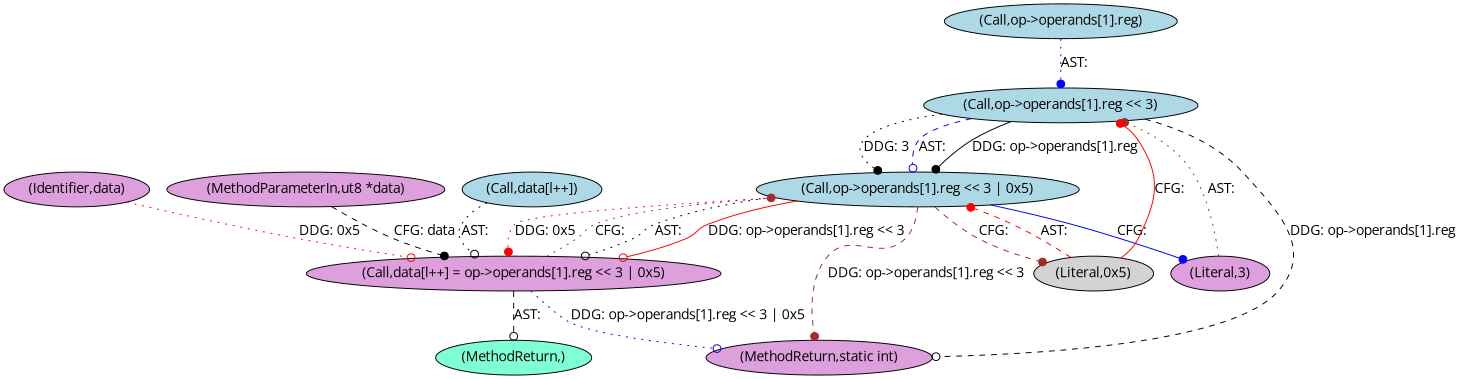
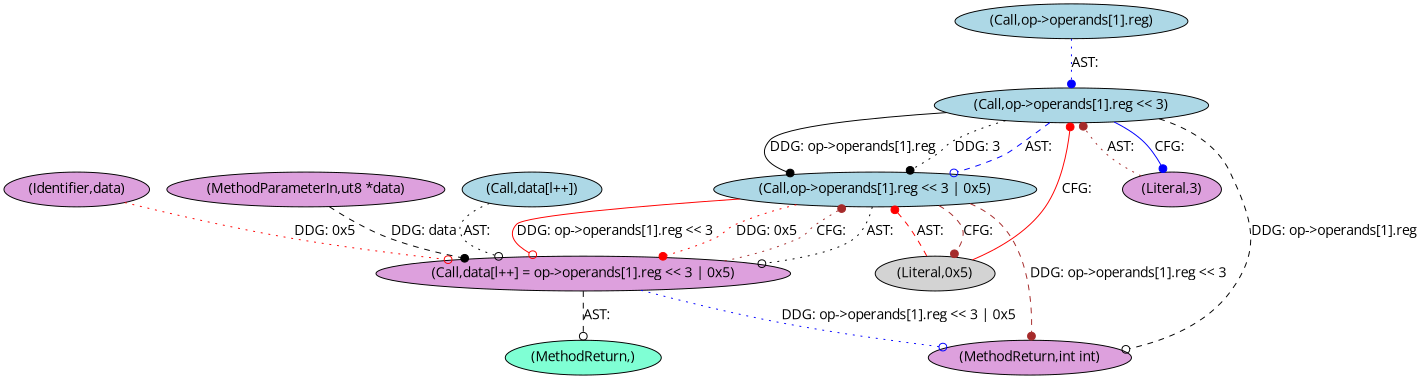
(1086, 228) -> (1141, 140)
(425, 232) -> (424, 232)
(819, 358) -> (1030, 358)
